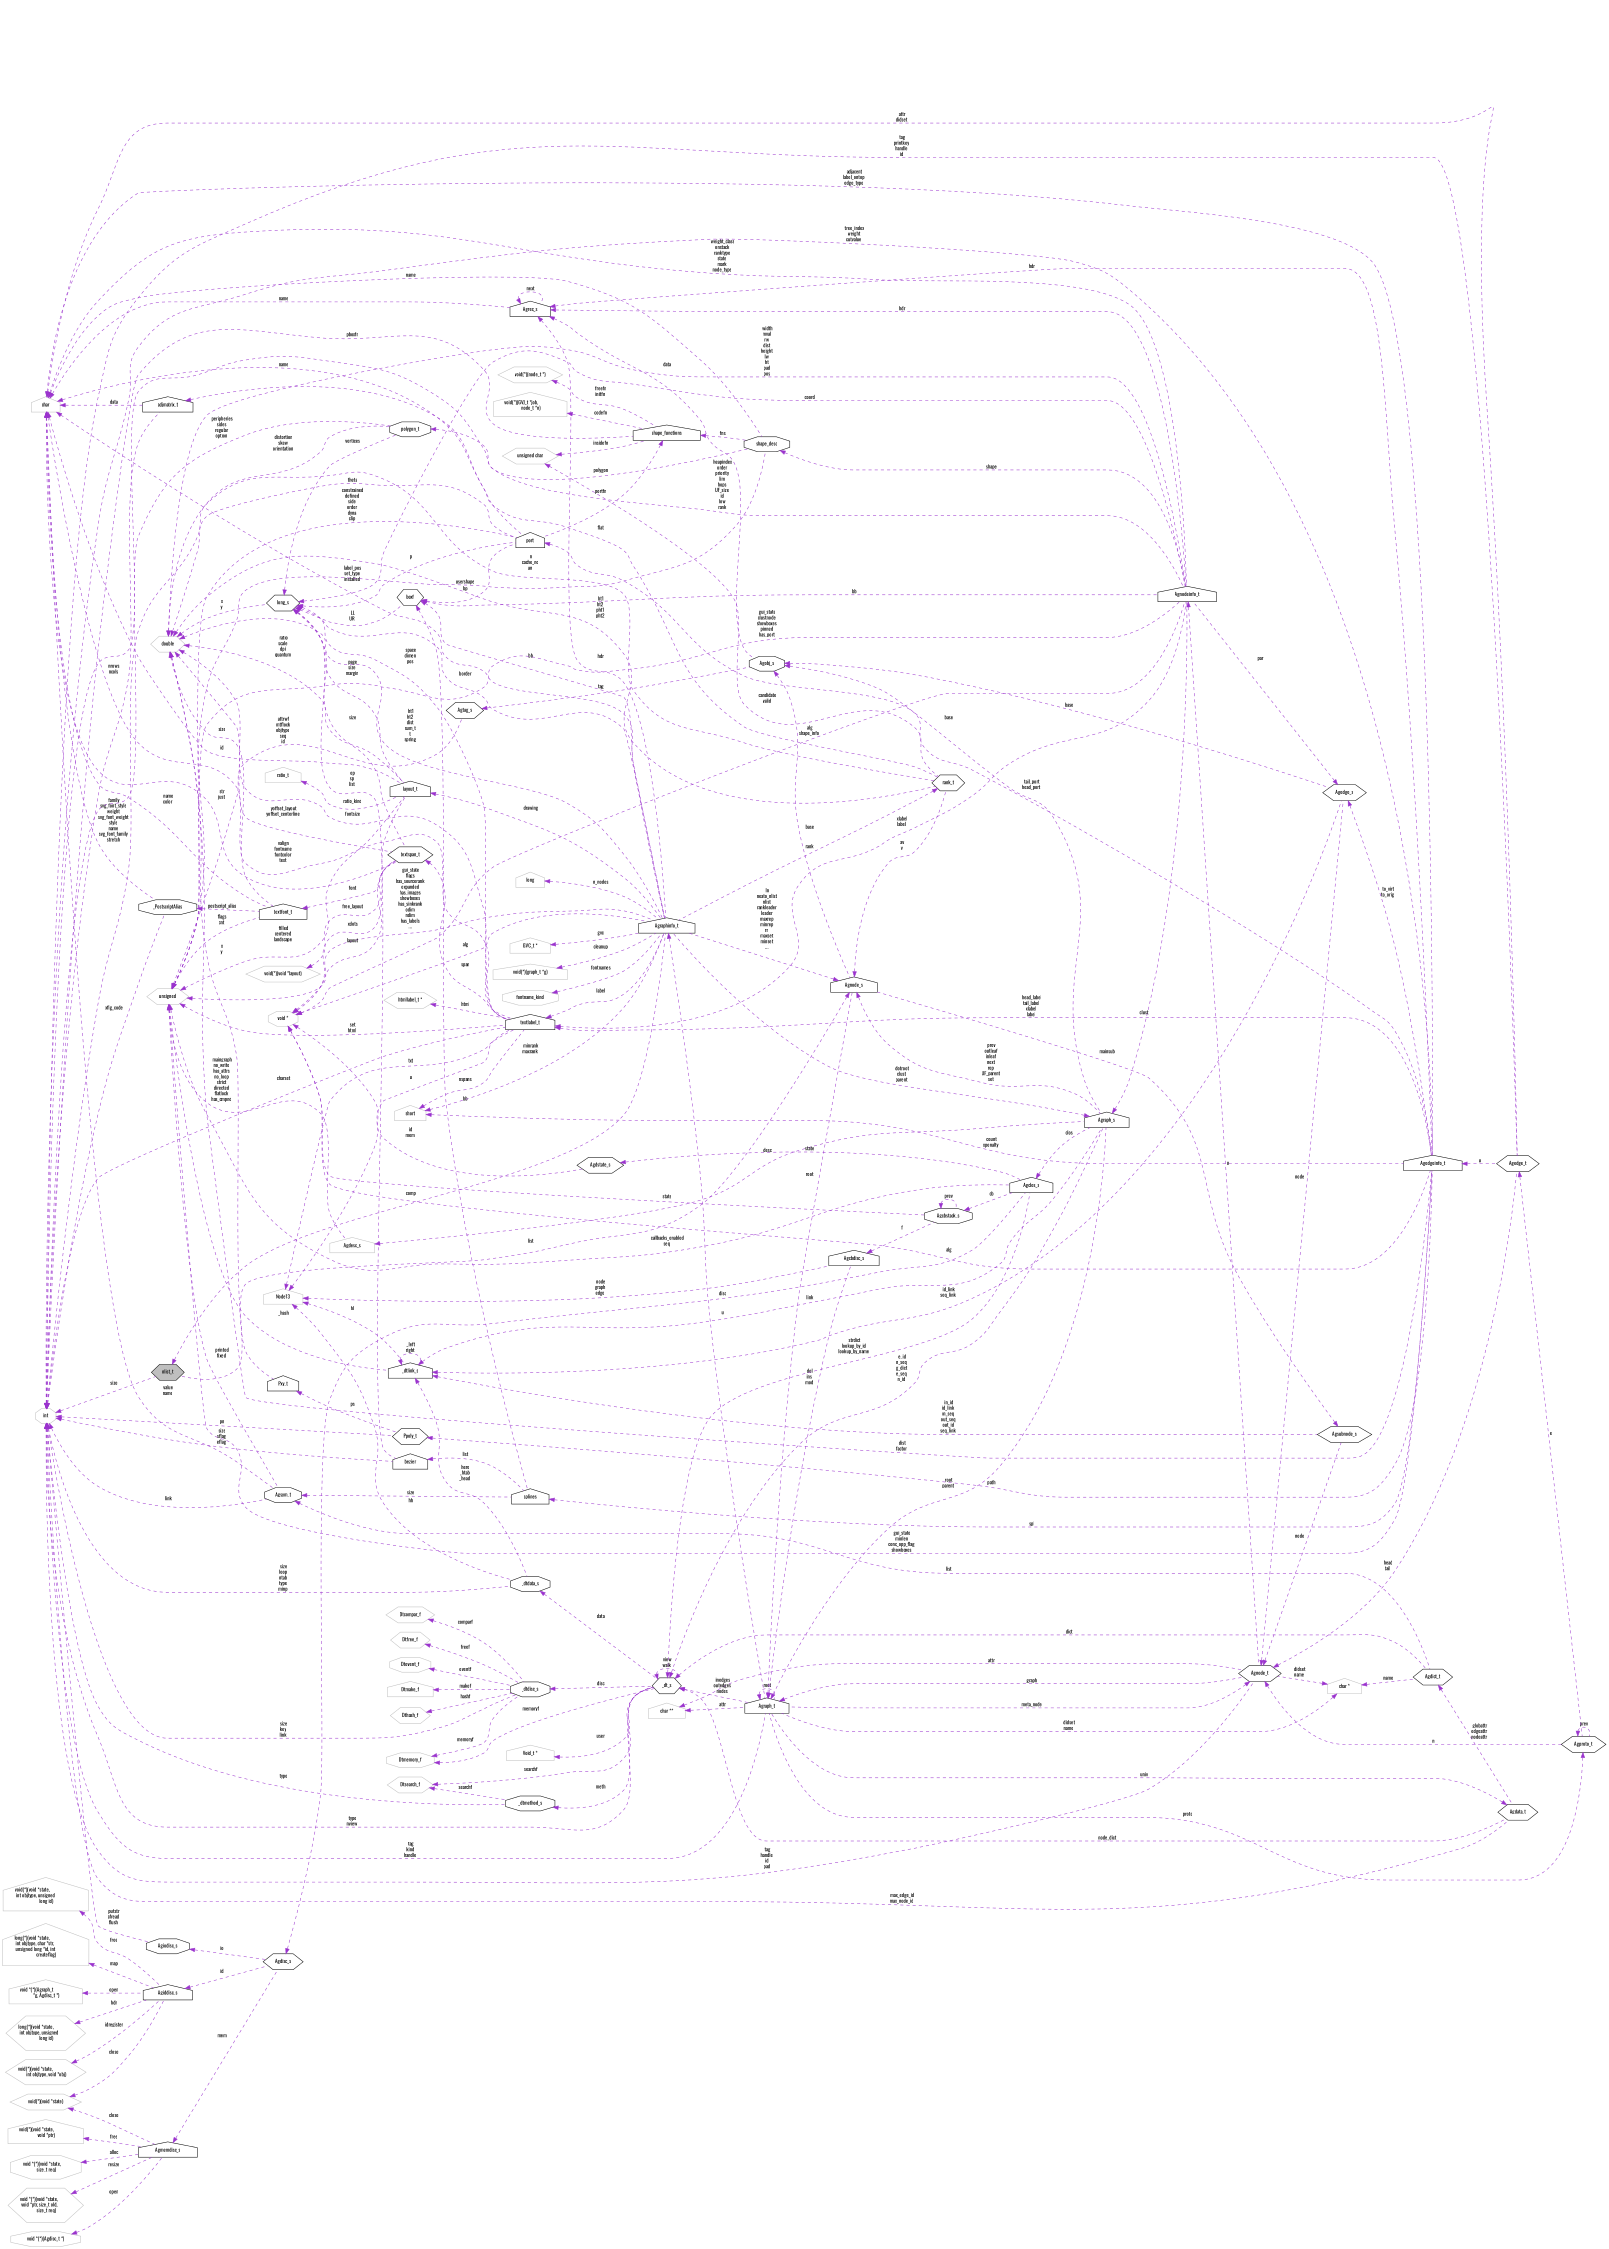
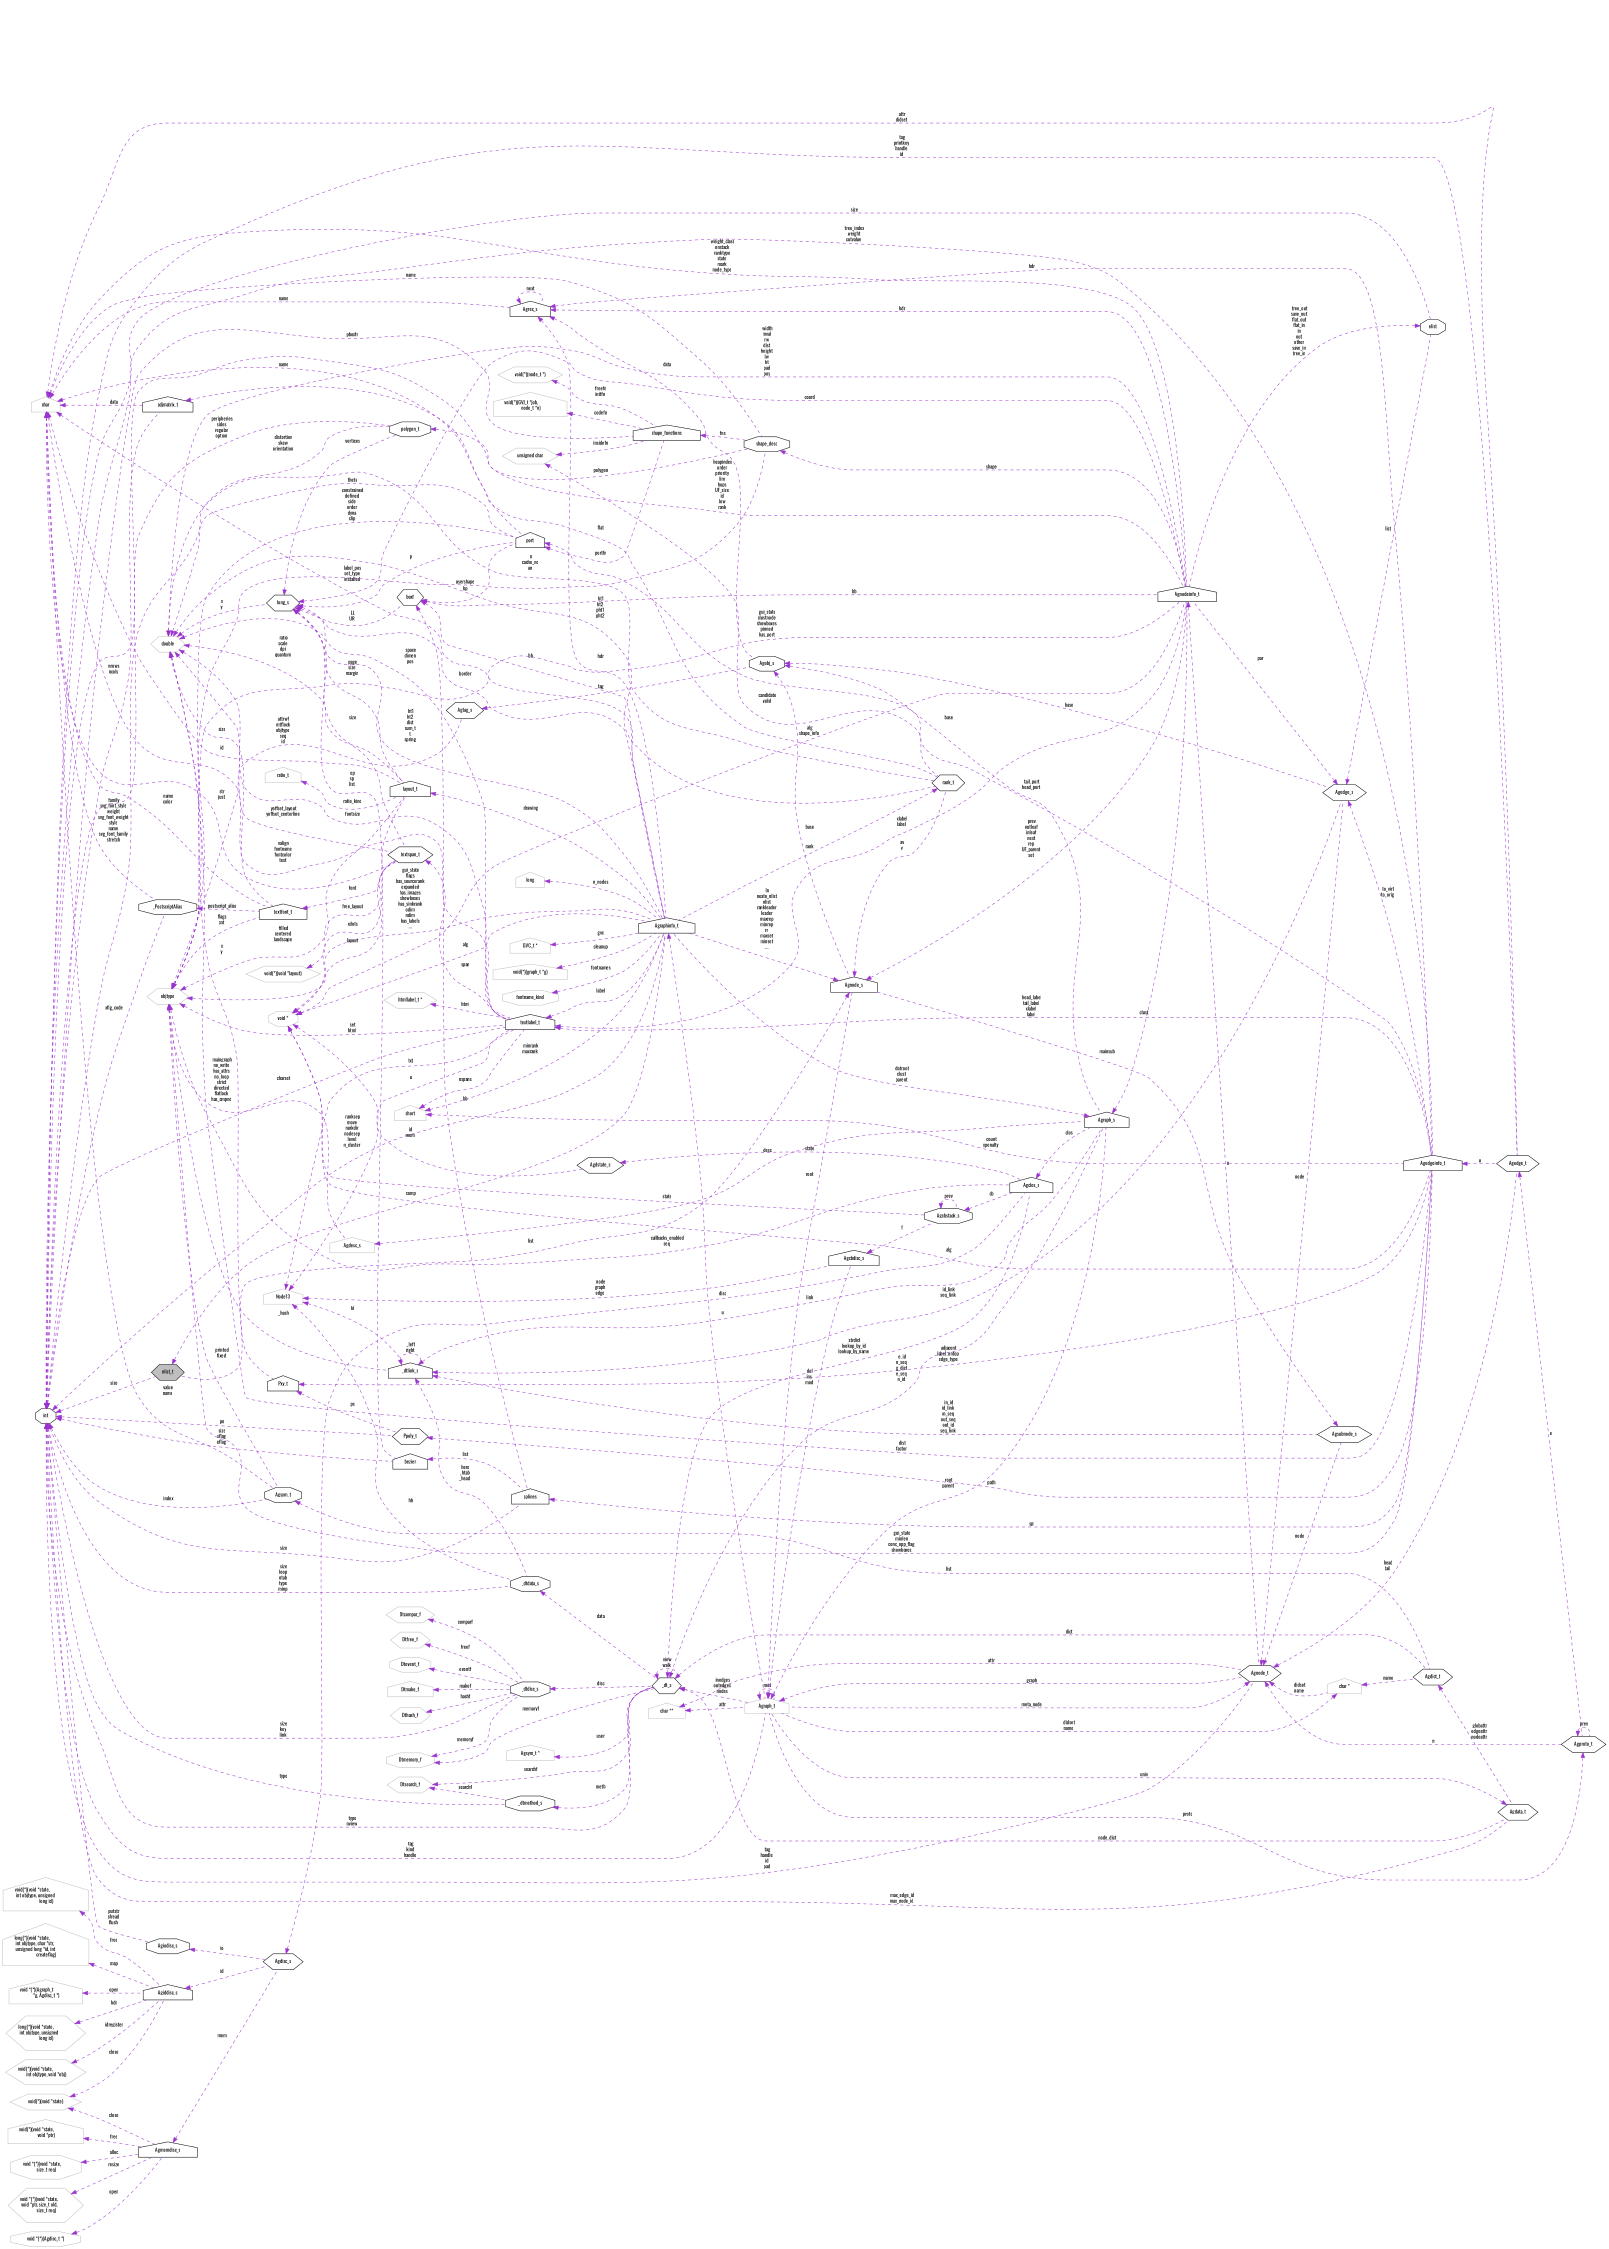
(1096, 203) -> (906, 1370)
none -> (1433, 327)
(608, 506) -> (632, 535)
(168, 997) -> (168, 997)
(966, 1079) -> (1073, 839)
none -> (369, 1152)
(46, 1416) -> (46, 1416)
(409, 1496) -> (267, 1552)
(168, 1499) -> (168, 1499)
(1300, 1680) -> (1299, 1696)
(767, 1706) -> (767, 1706)
(530, 1754) -> (530, 1754)
